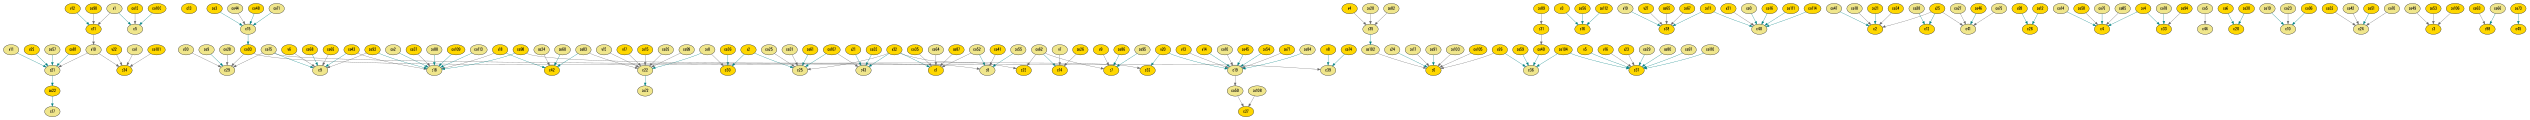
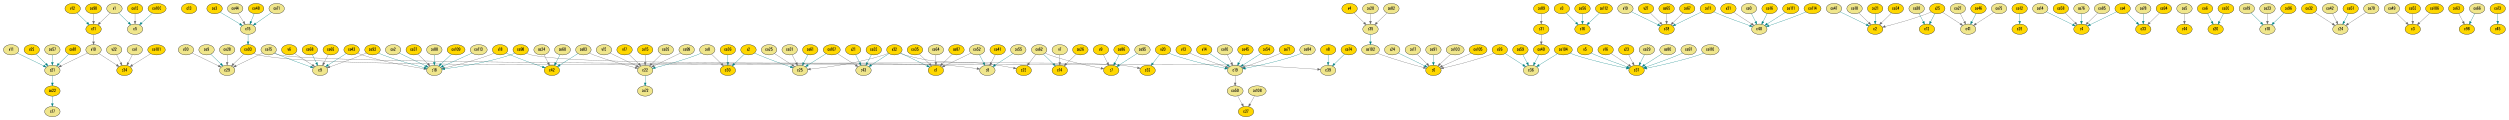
(2020, 9) -> none
(2205, 29) -> (2184, 29)
(114, 50) -> (114, 50)
